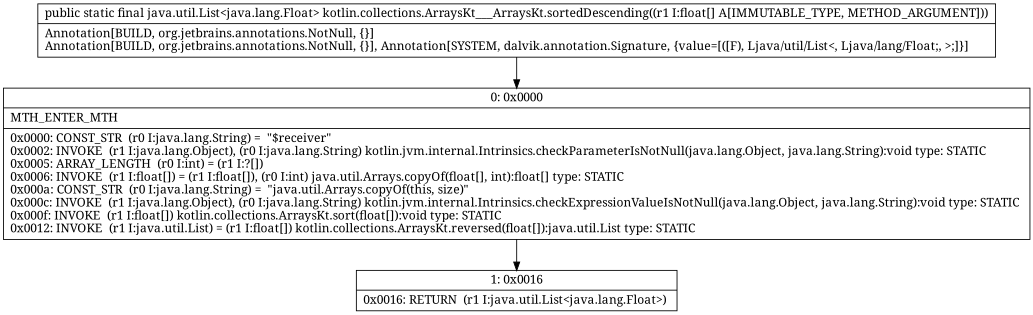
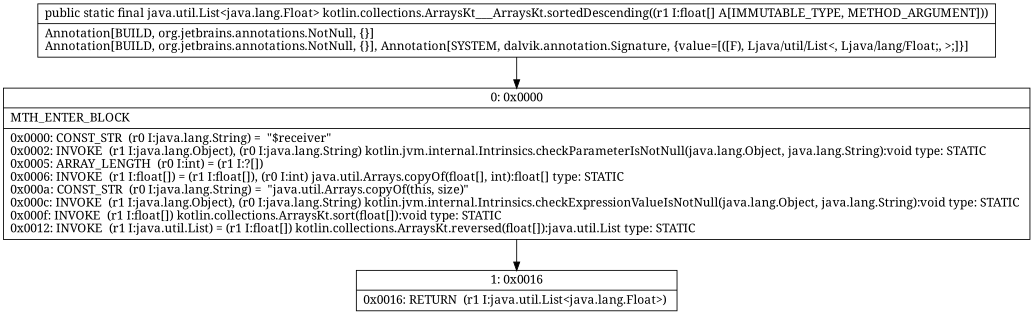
(64, 118) -> (70, 118)
